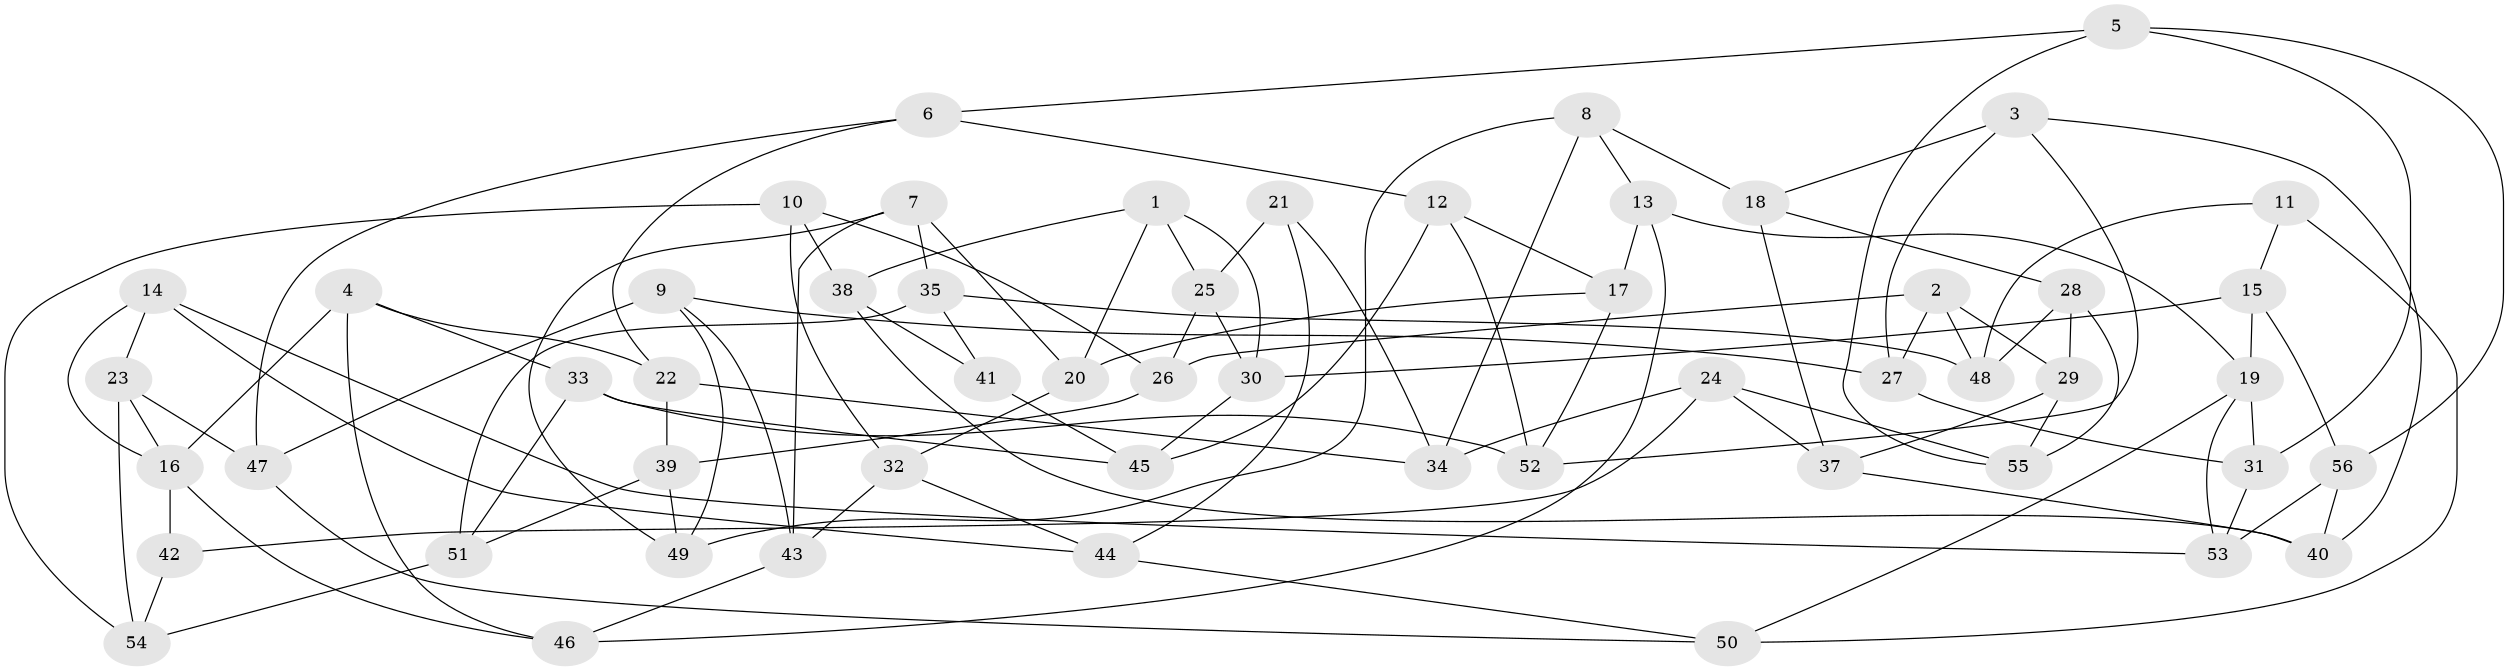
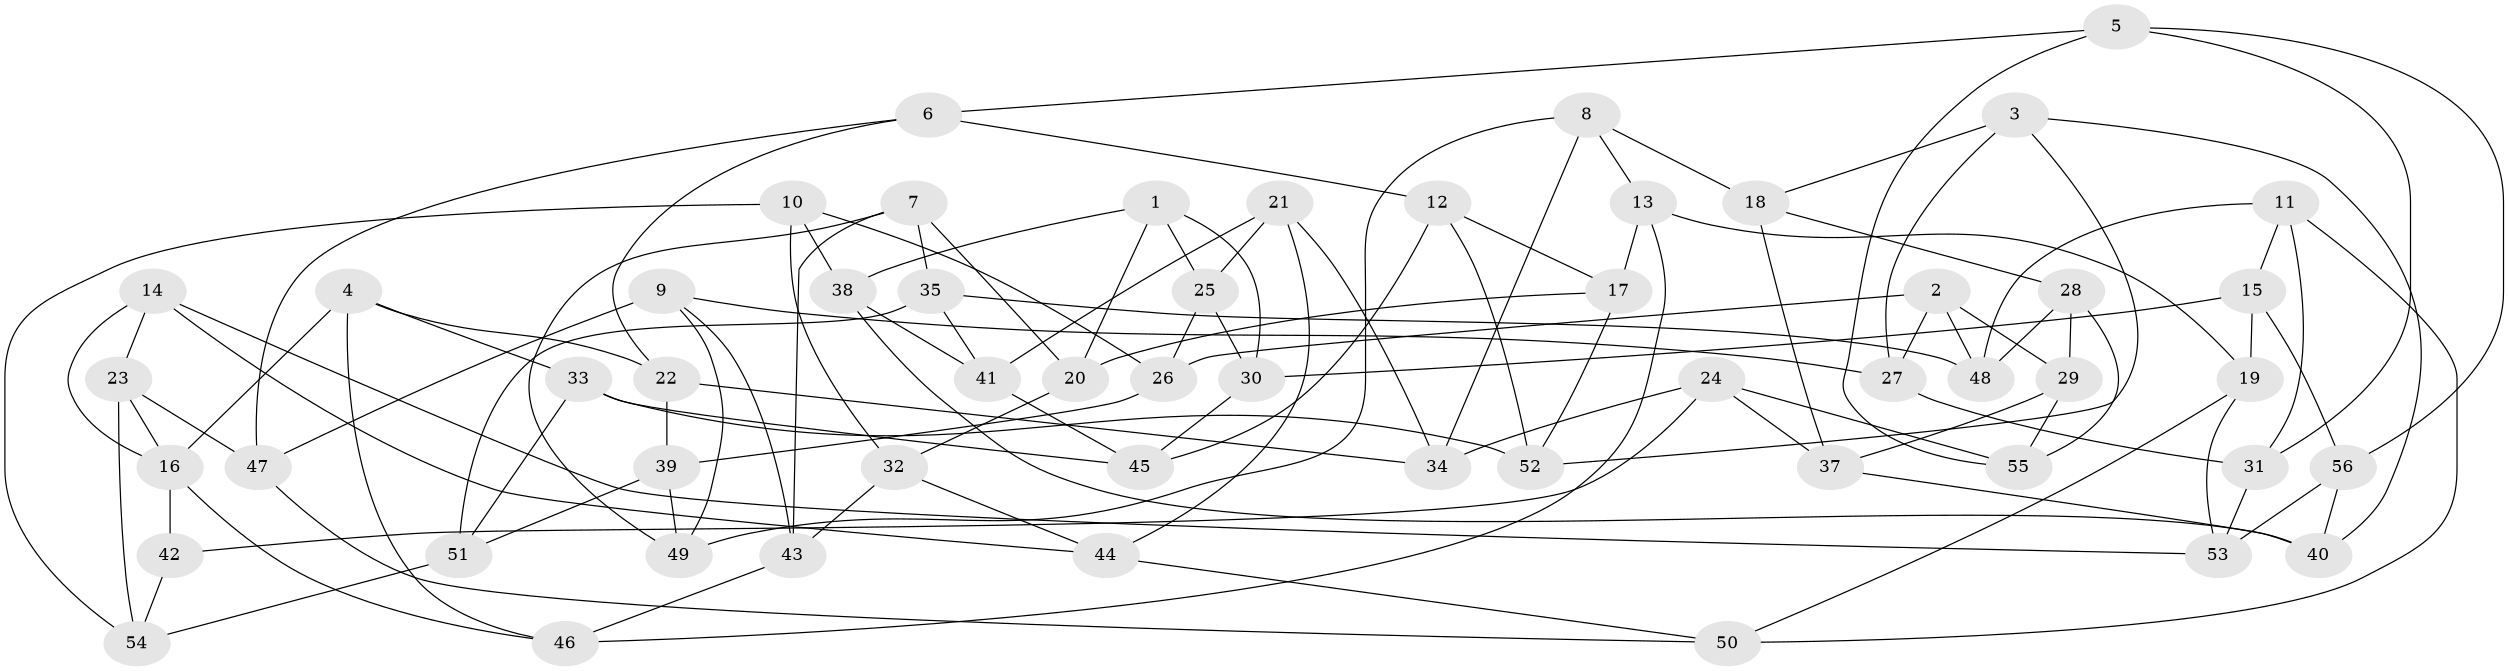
none -> (1131, 287)
(2253, 423) -> (2303, 339)
